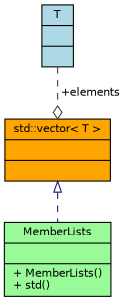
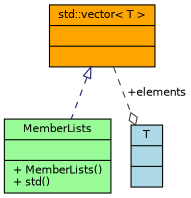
(58, 86) -> (122, 90)
